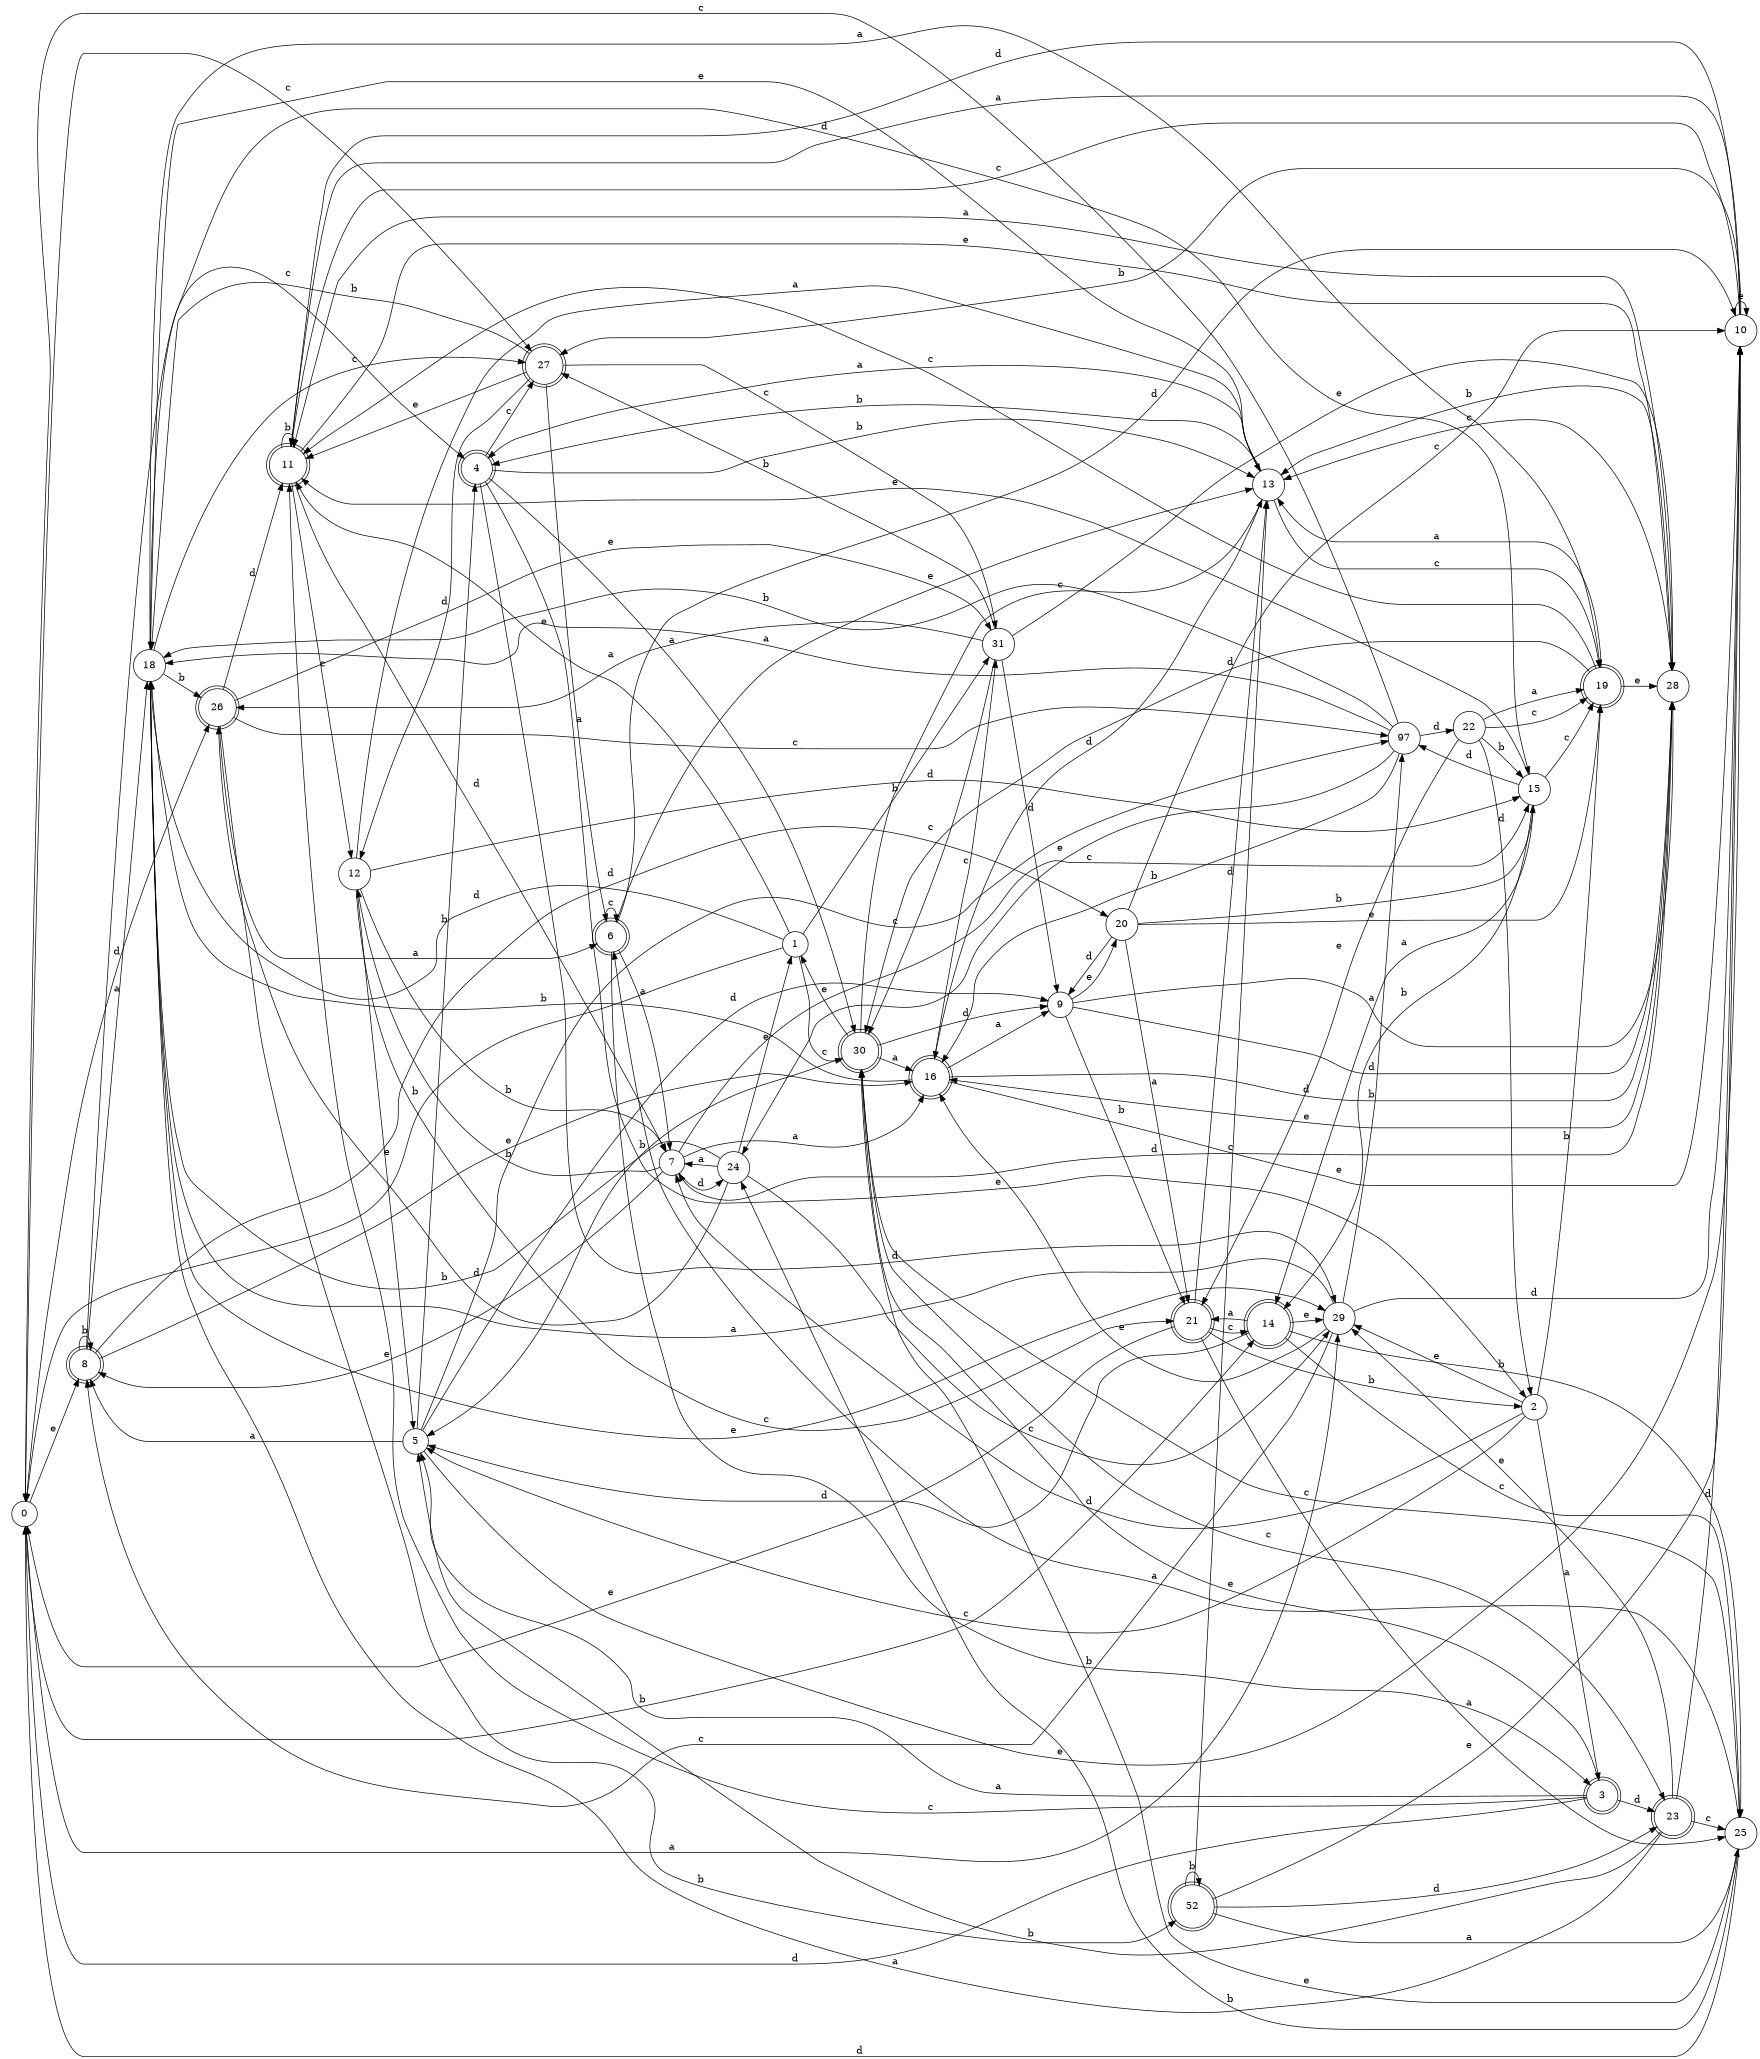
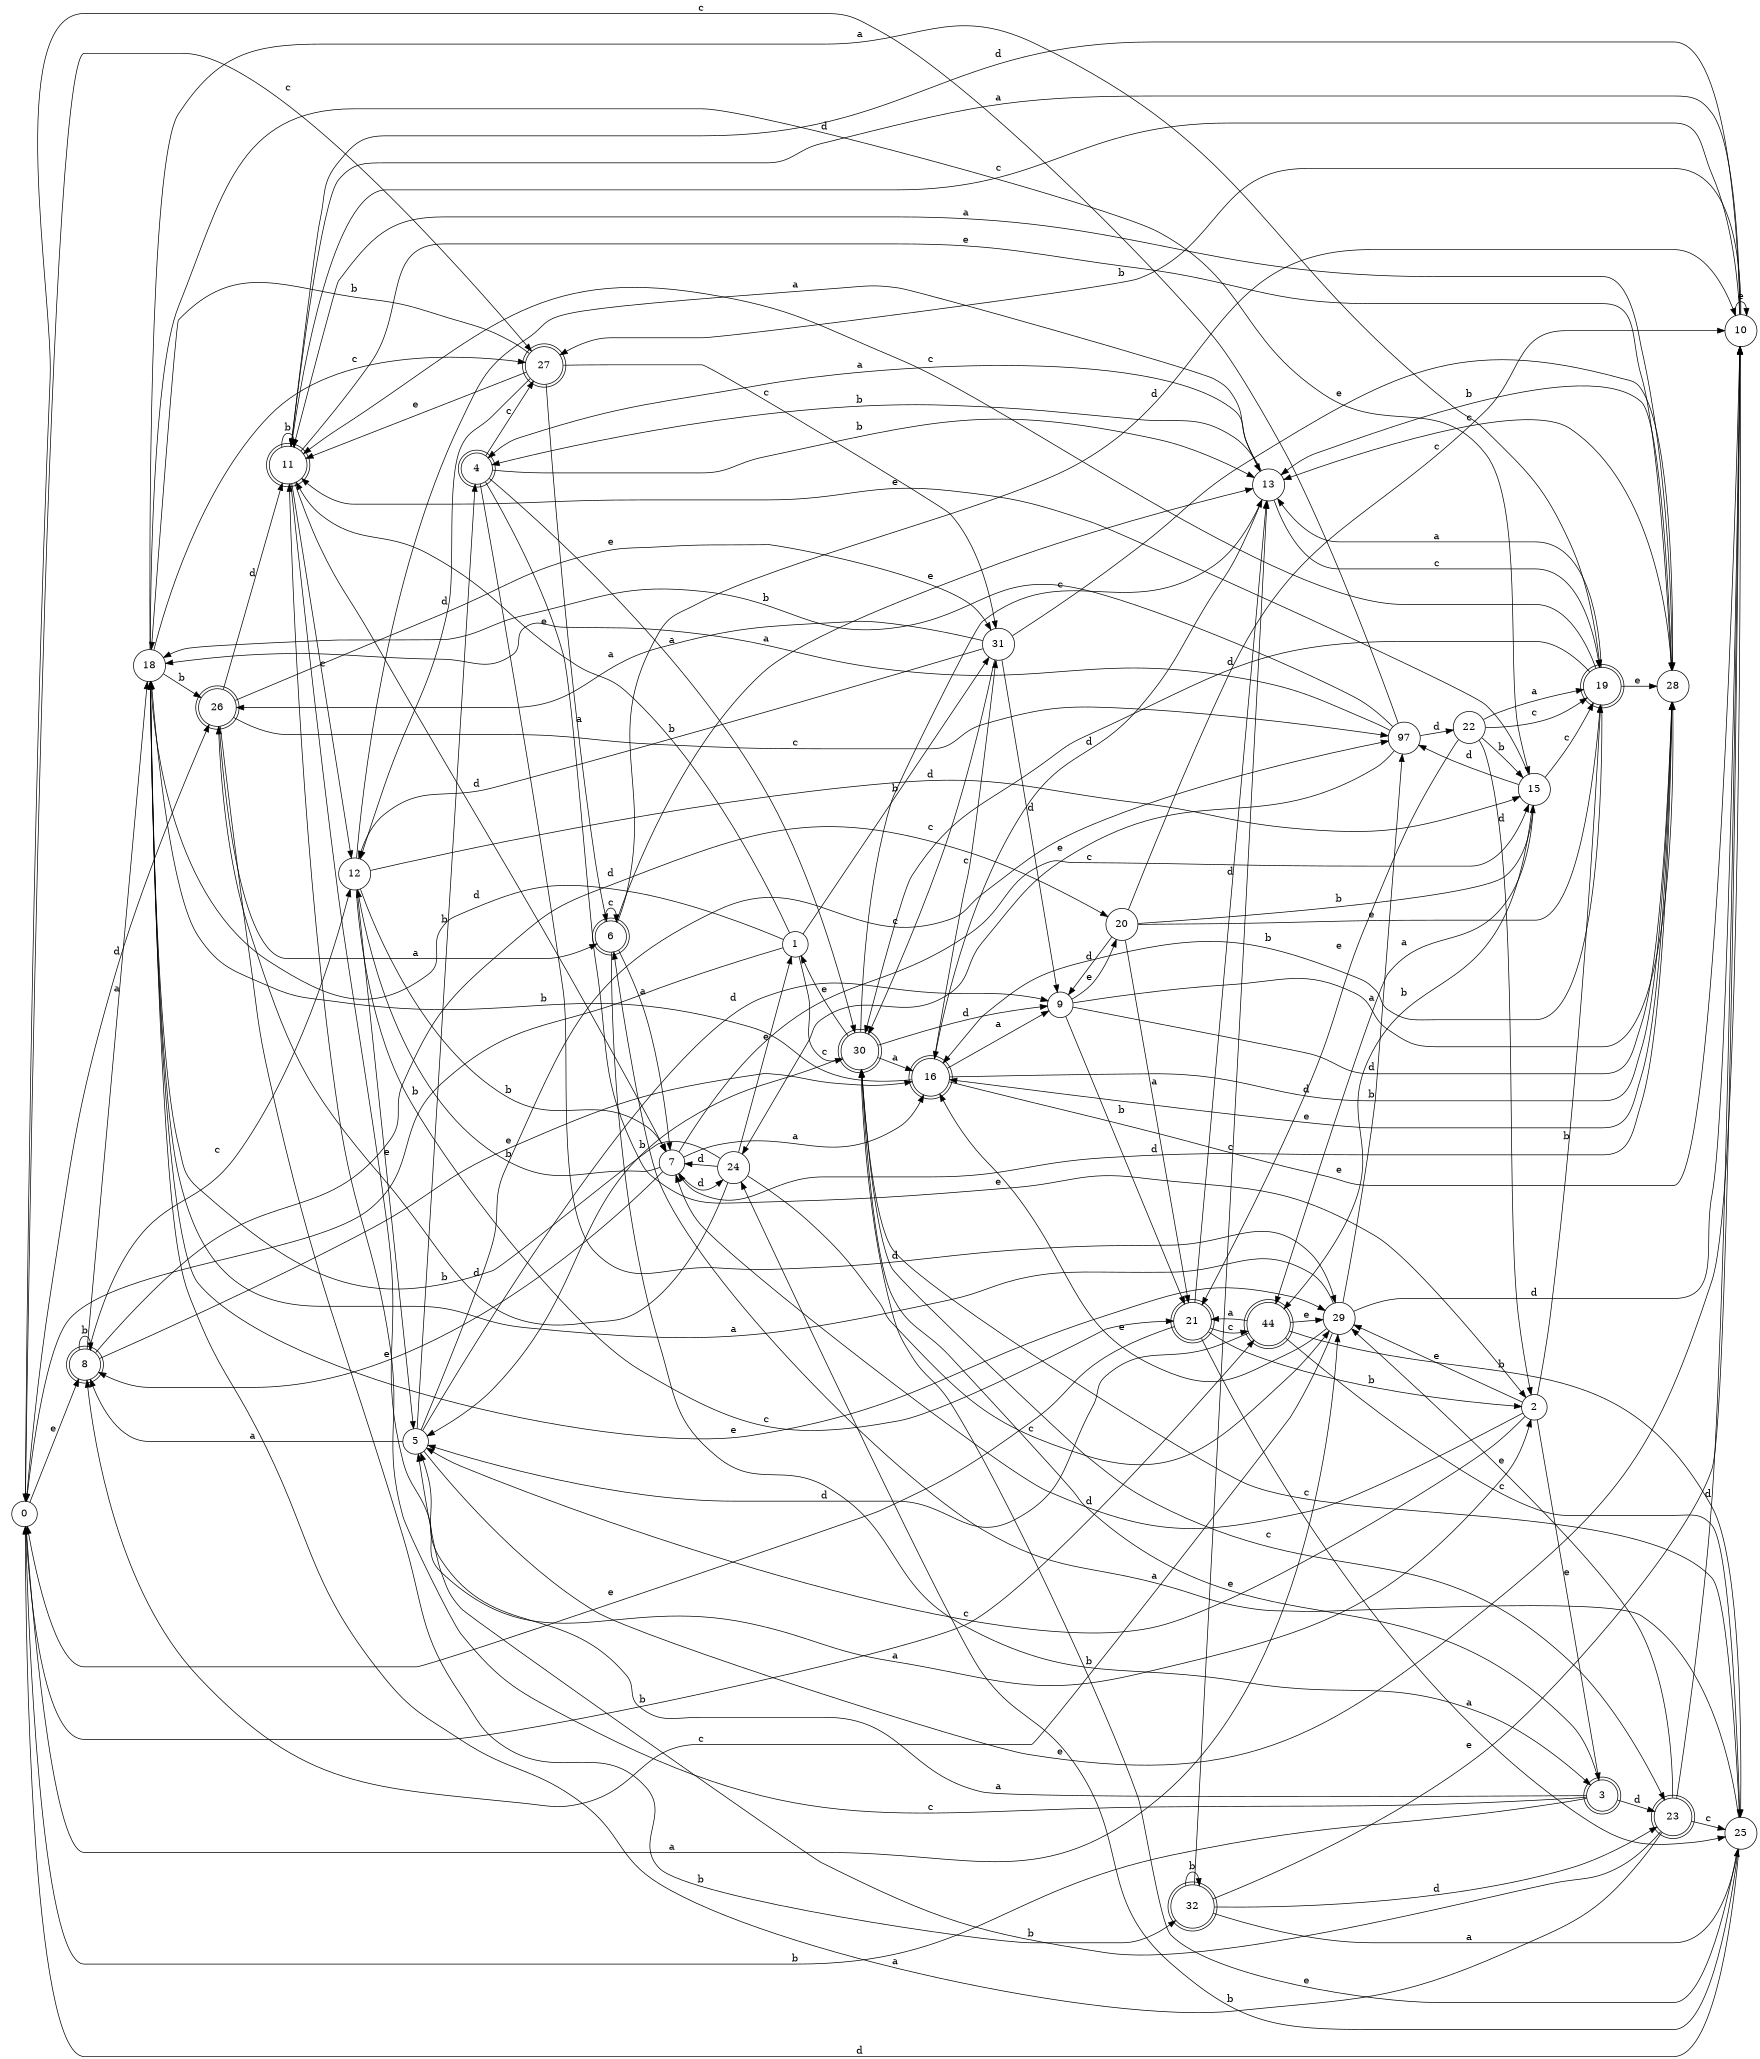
(539, 82) -> none
(796, 486) -> (678, 737)
(132, 642) -> (245, 1142)
(1152, 884) -> (1404, 1018)
(701, 1159) -> (701, 1159)
(1269, 1324) -> (1269, 1324)
(1567, 1573) -> (1567, 1573)
none -> (591, 1622)
(1193, 1906) -> (1193, 1906)
(795, 1959) -> (795, 1959)
